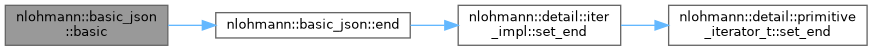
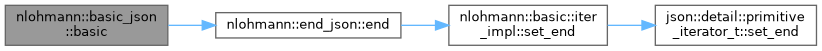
(313, 25) -> (308, 25)
(539, 25) -> (528, 25)
(768, 25) -> (736, 25)
